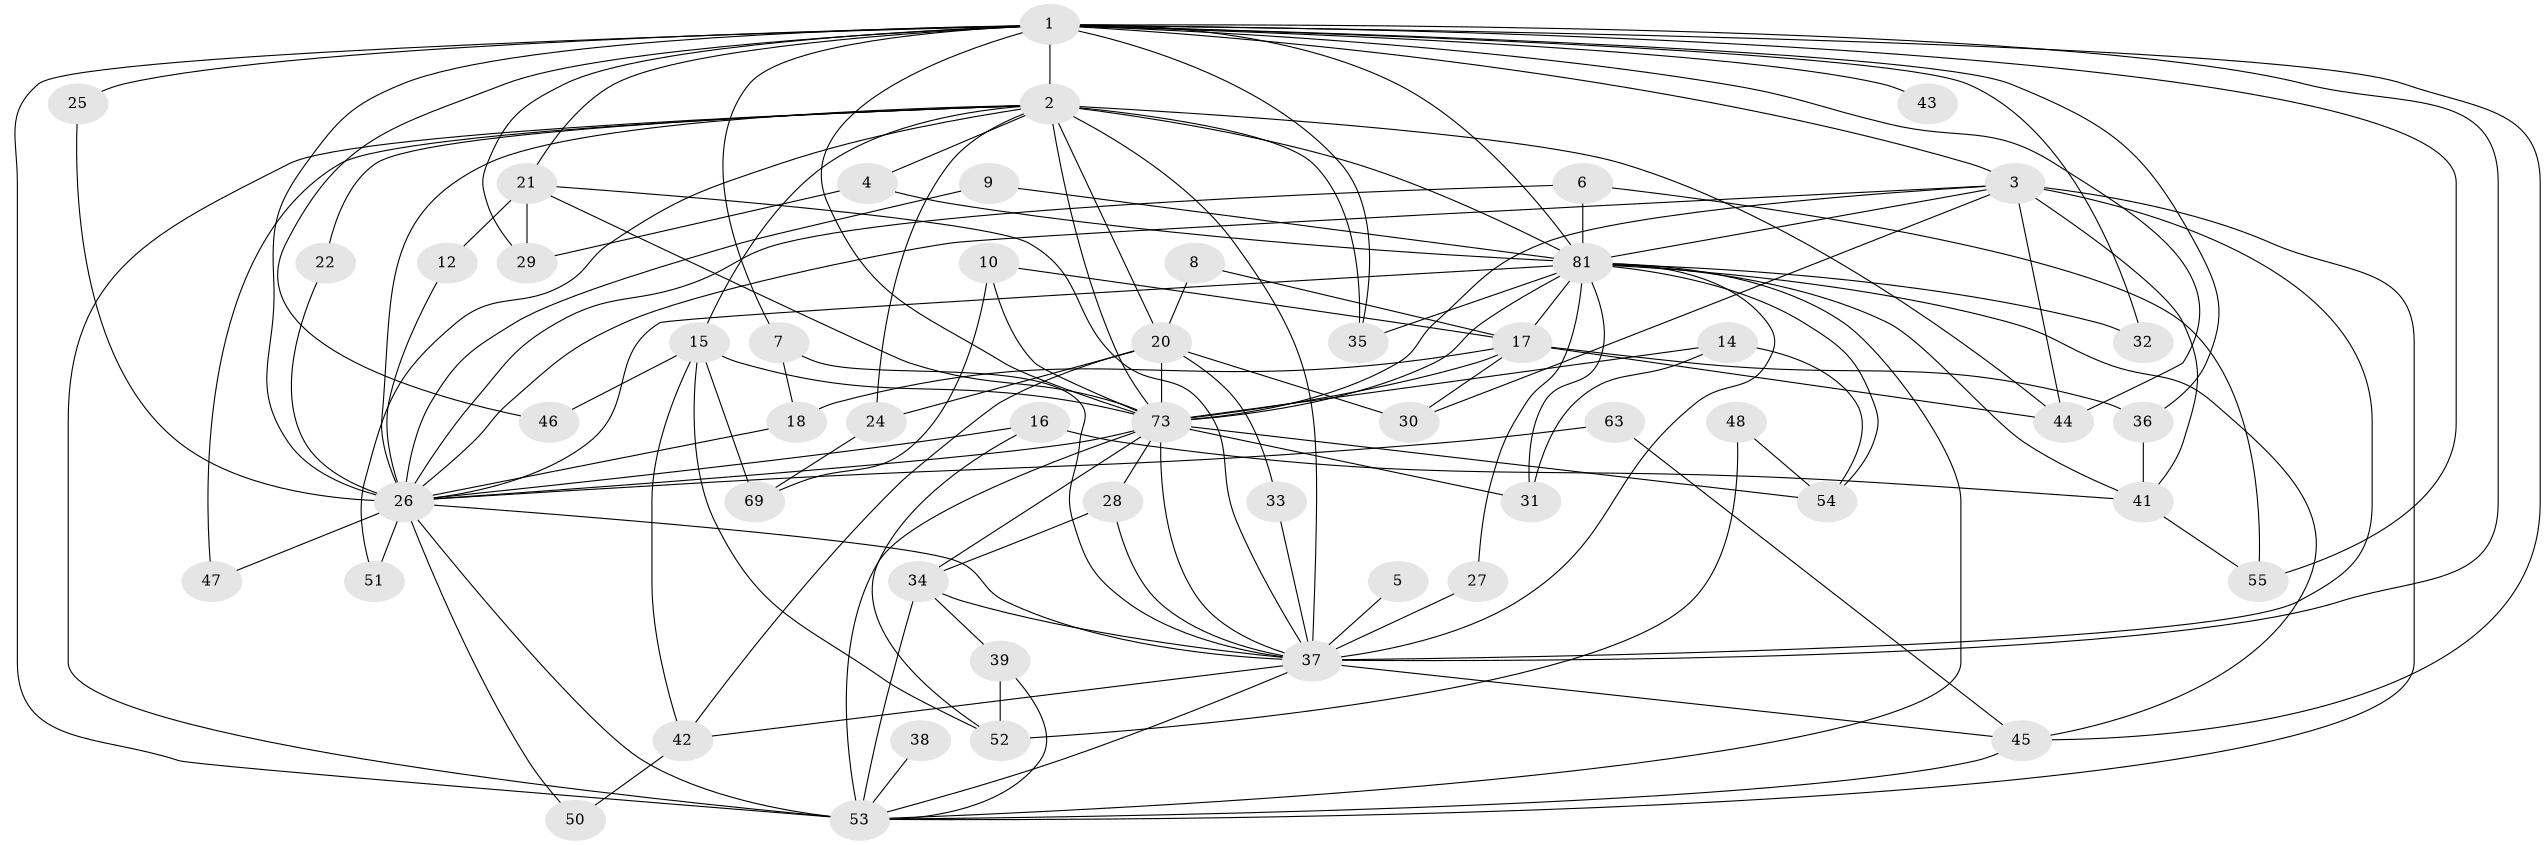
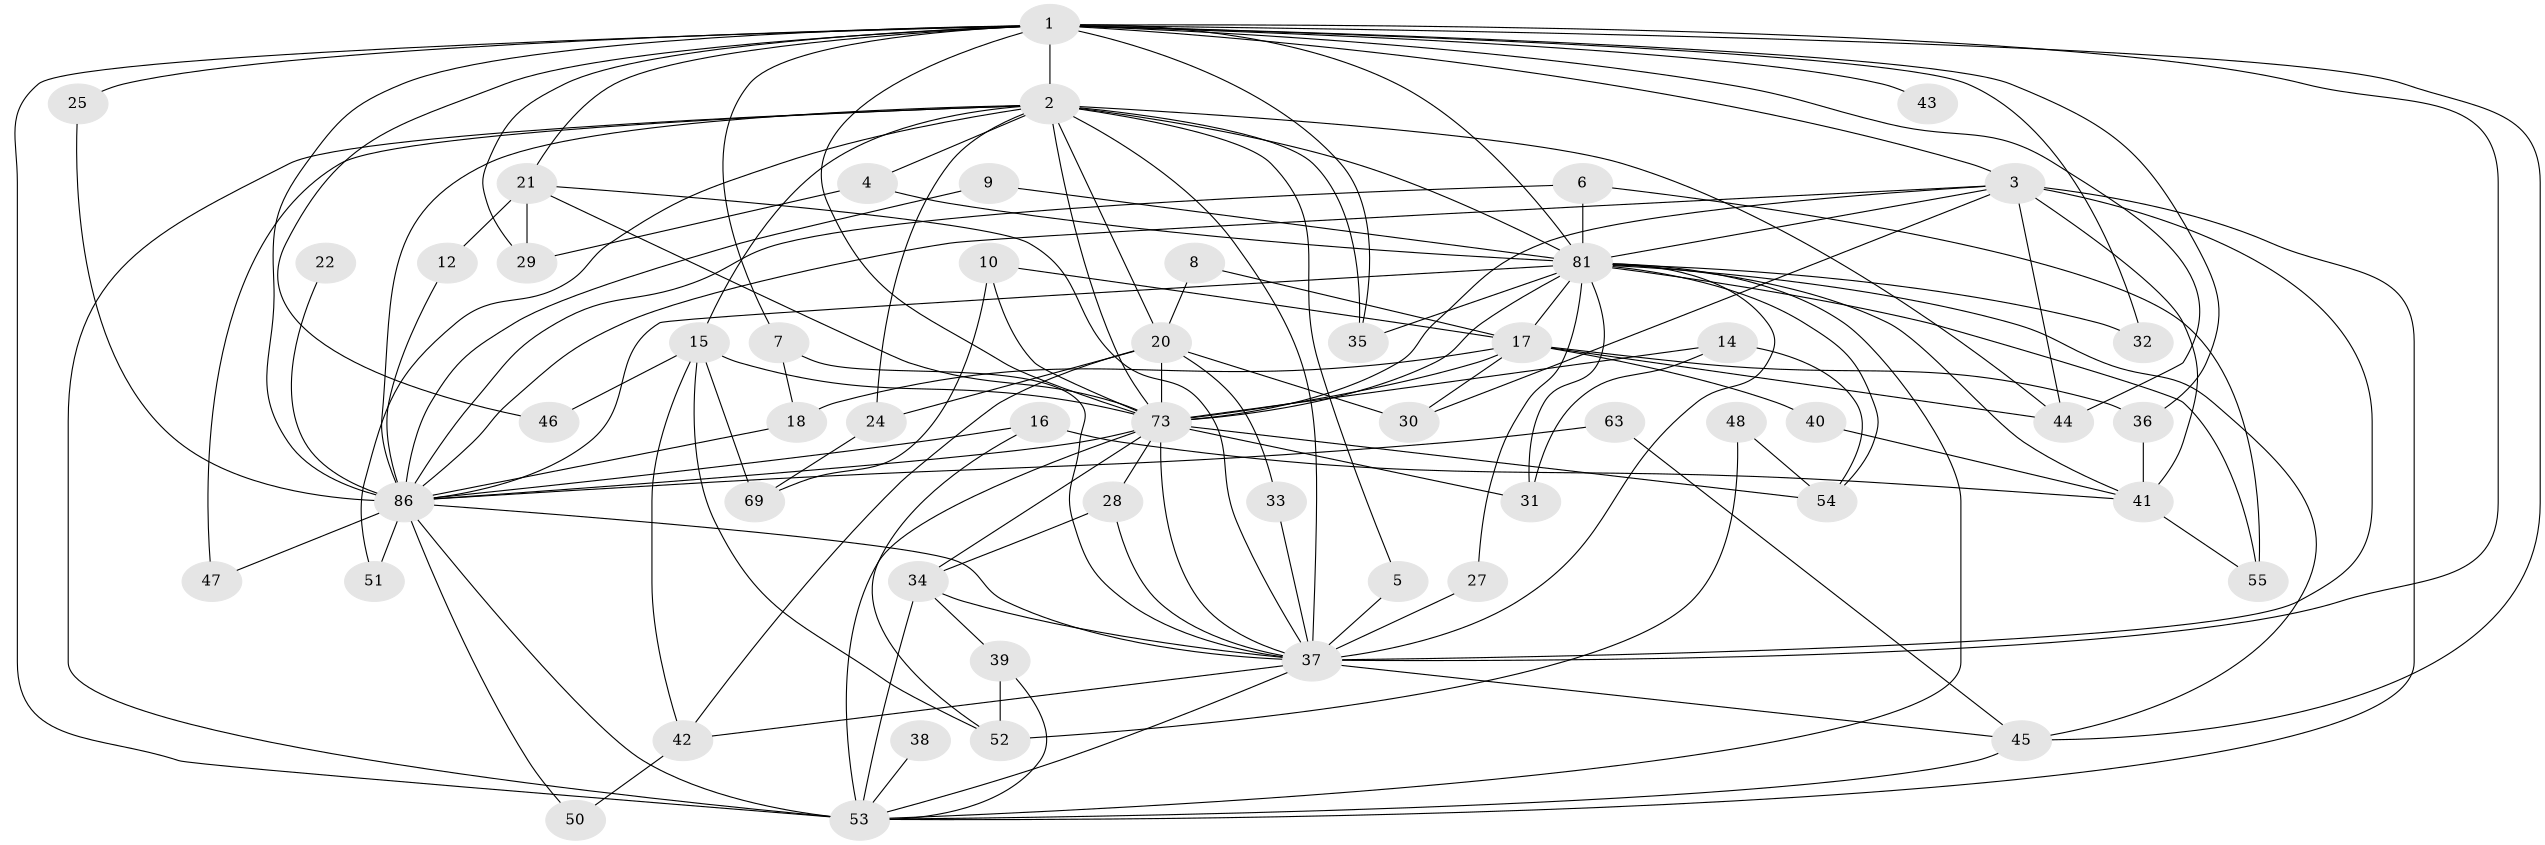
(2022, 66) -> (1988, 340)
(649, 124) -> (1309, 264)
none -> (1816, 422)
(404, 502) -> (404, 502)
